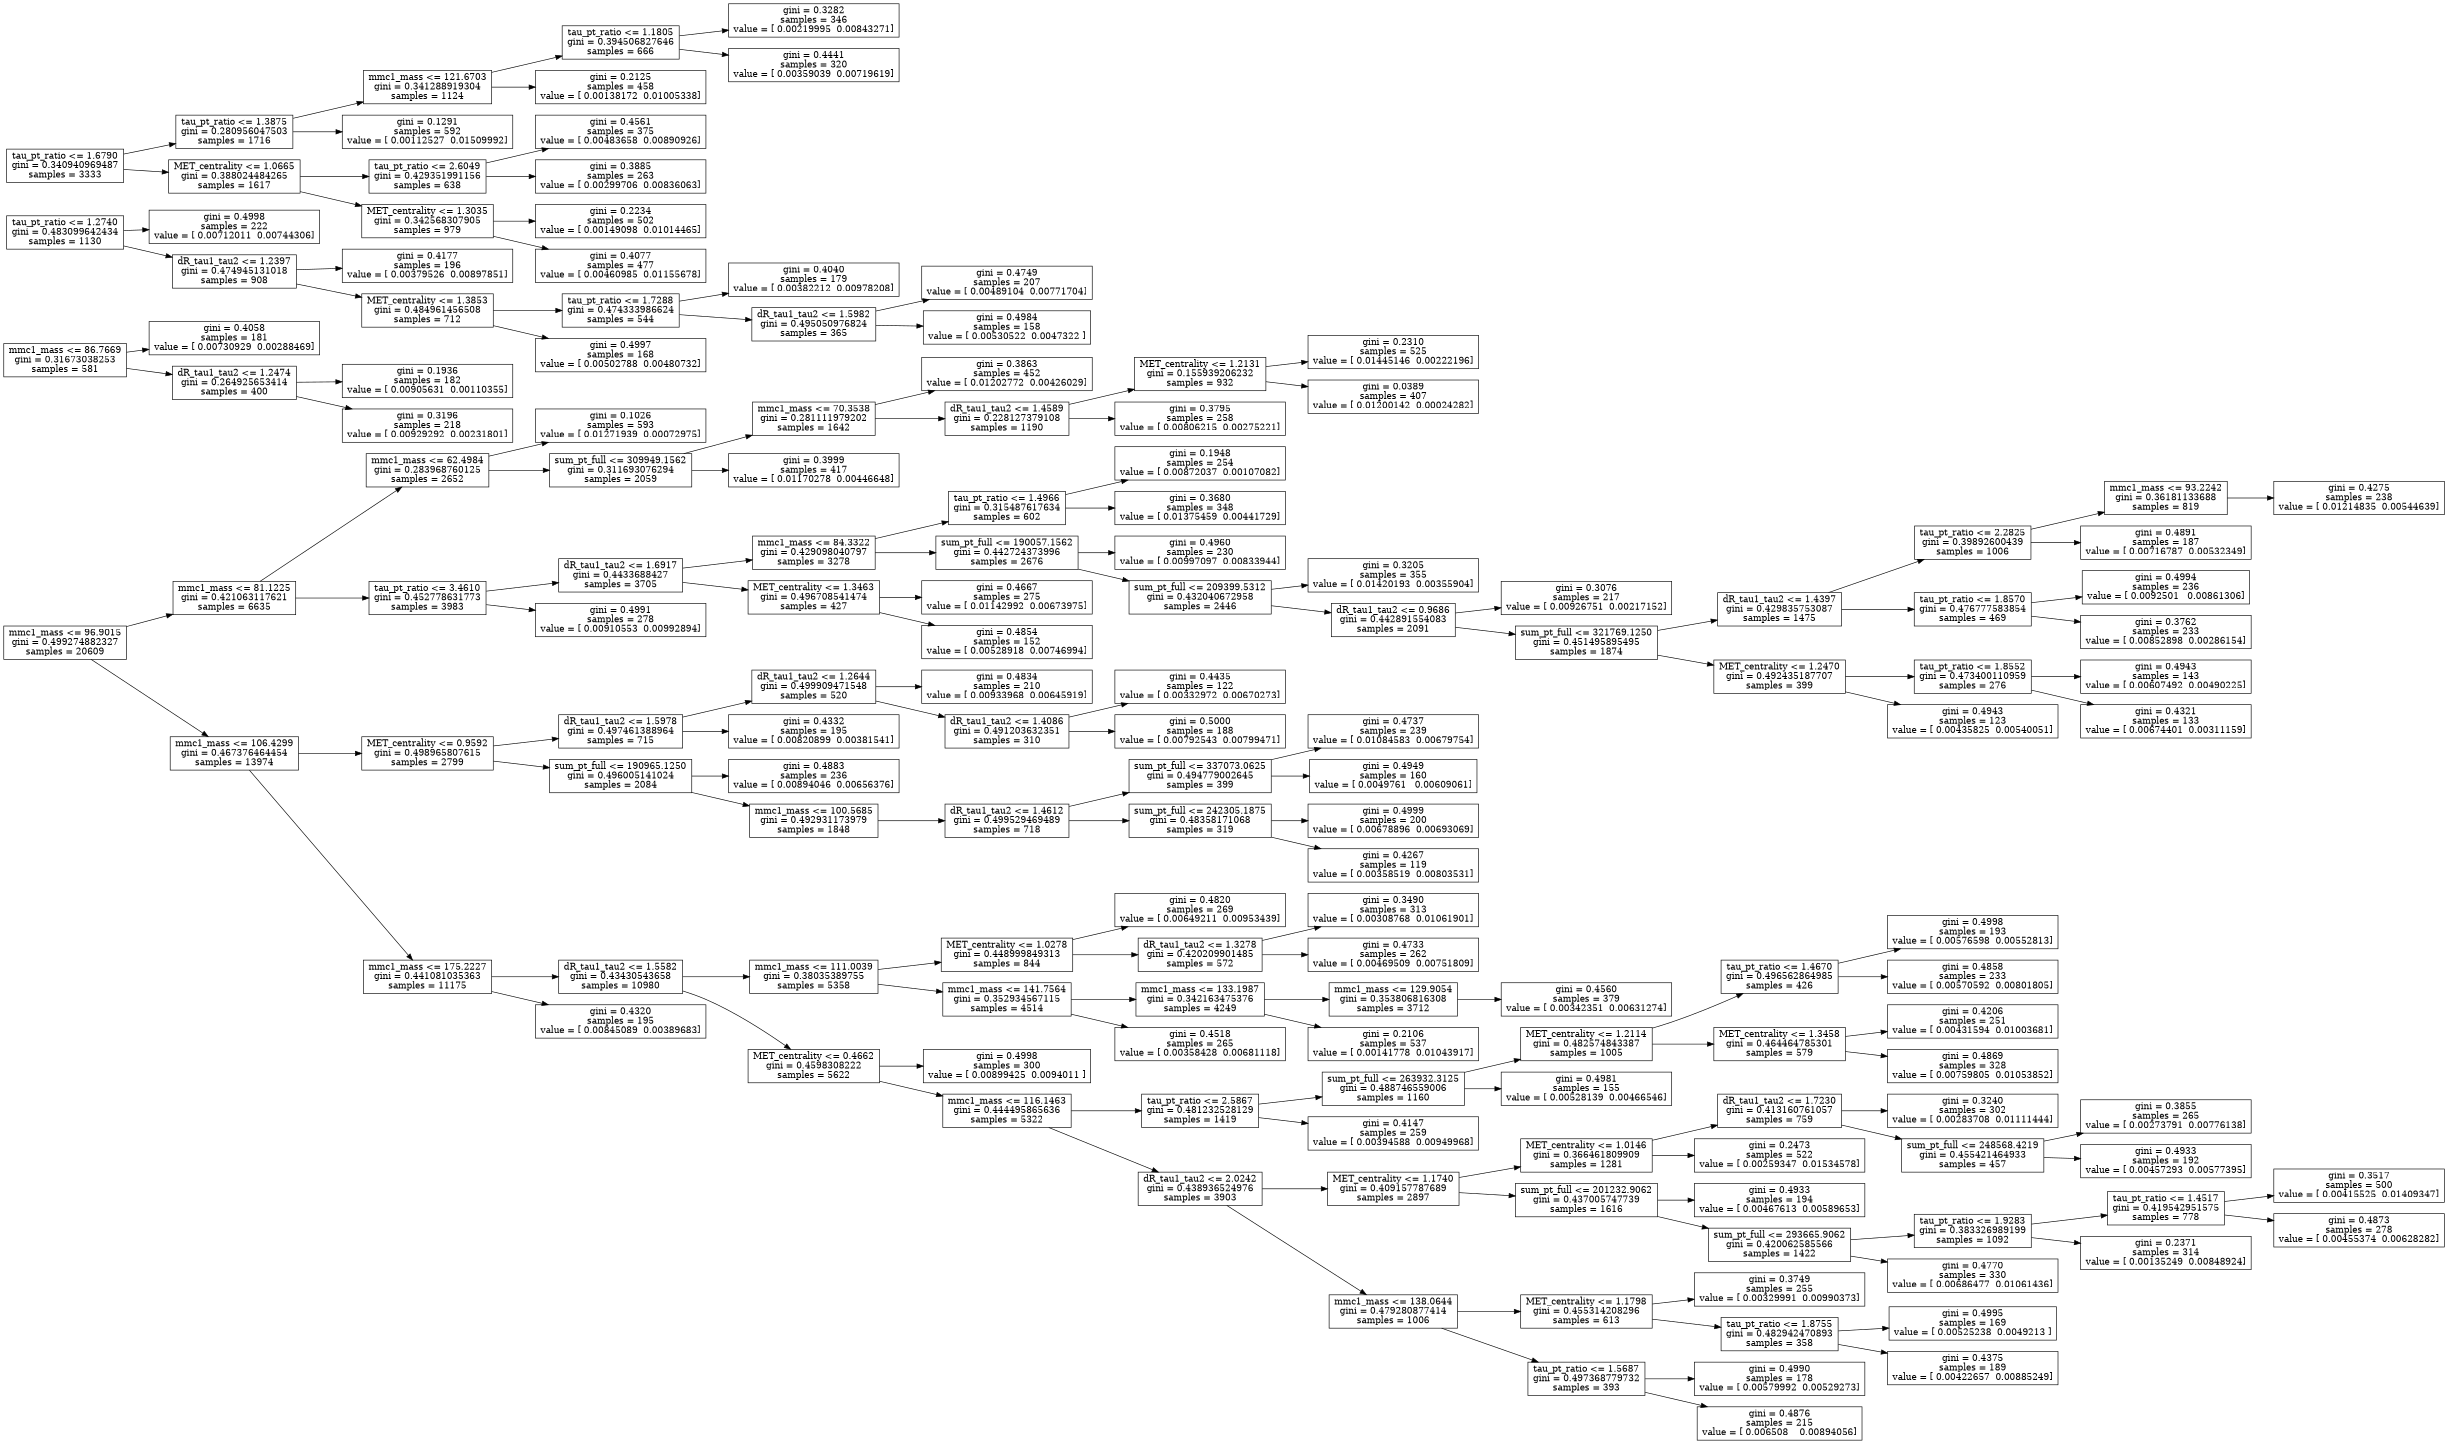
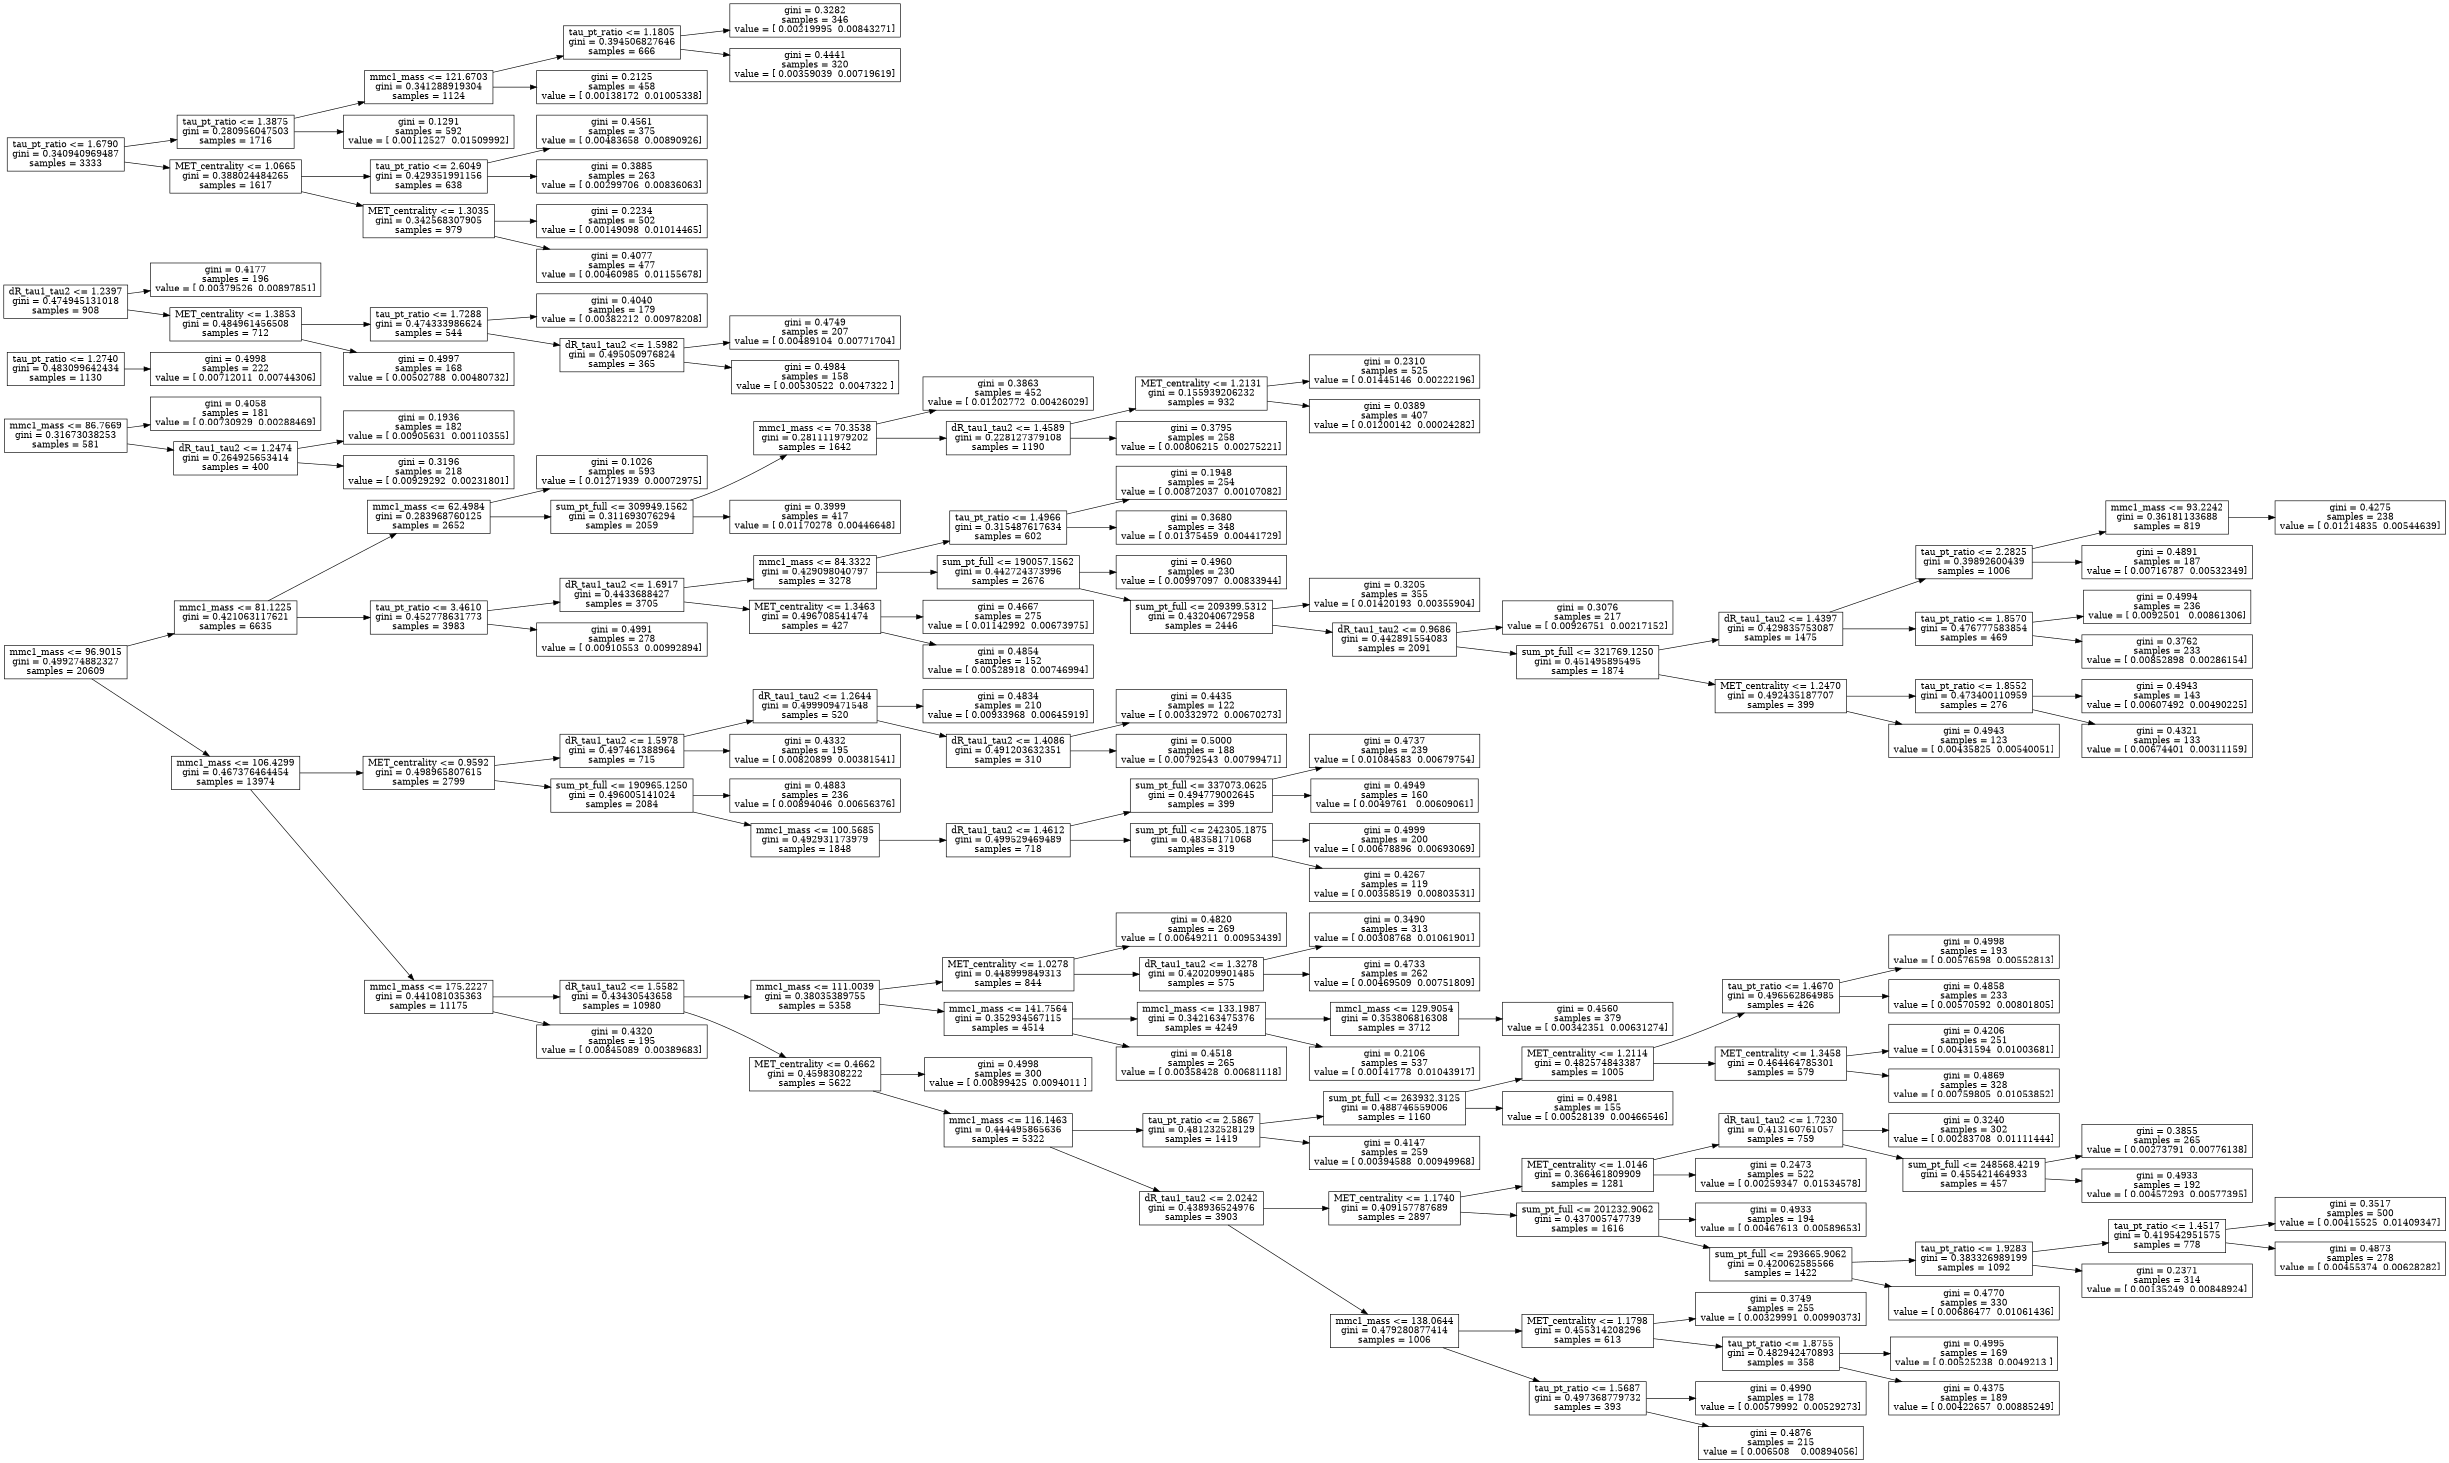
(145, 251) -> none
(1200, 955) -> (1201, 974)
